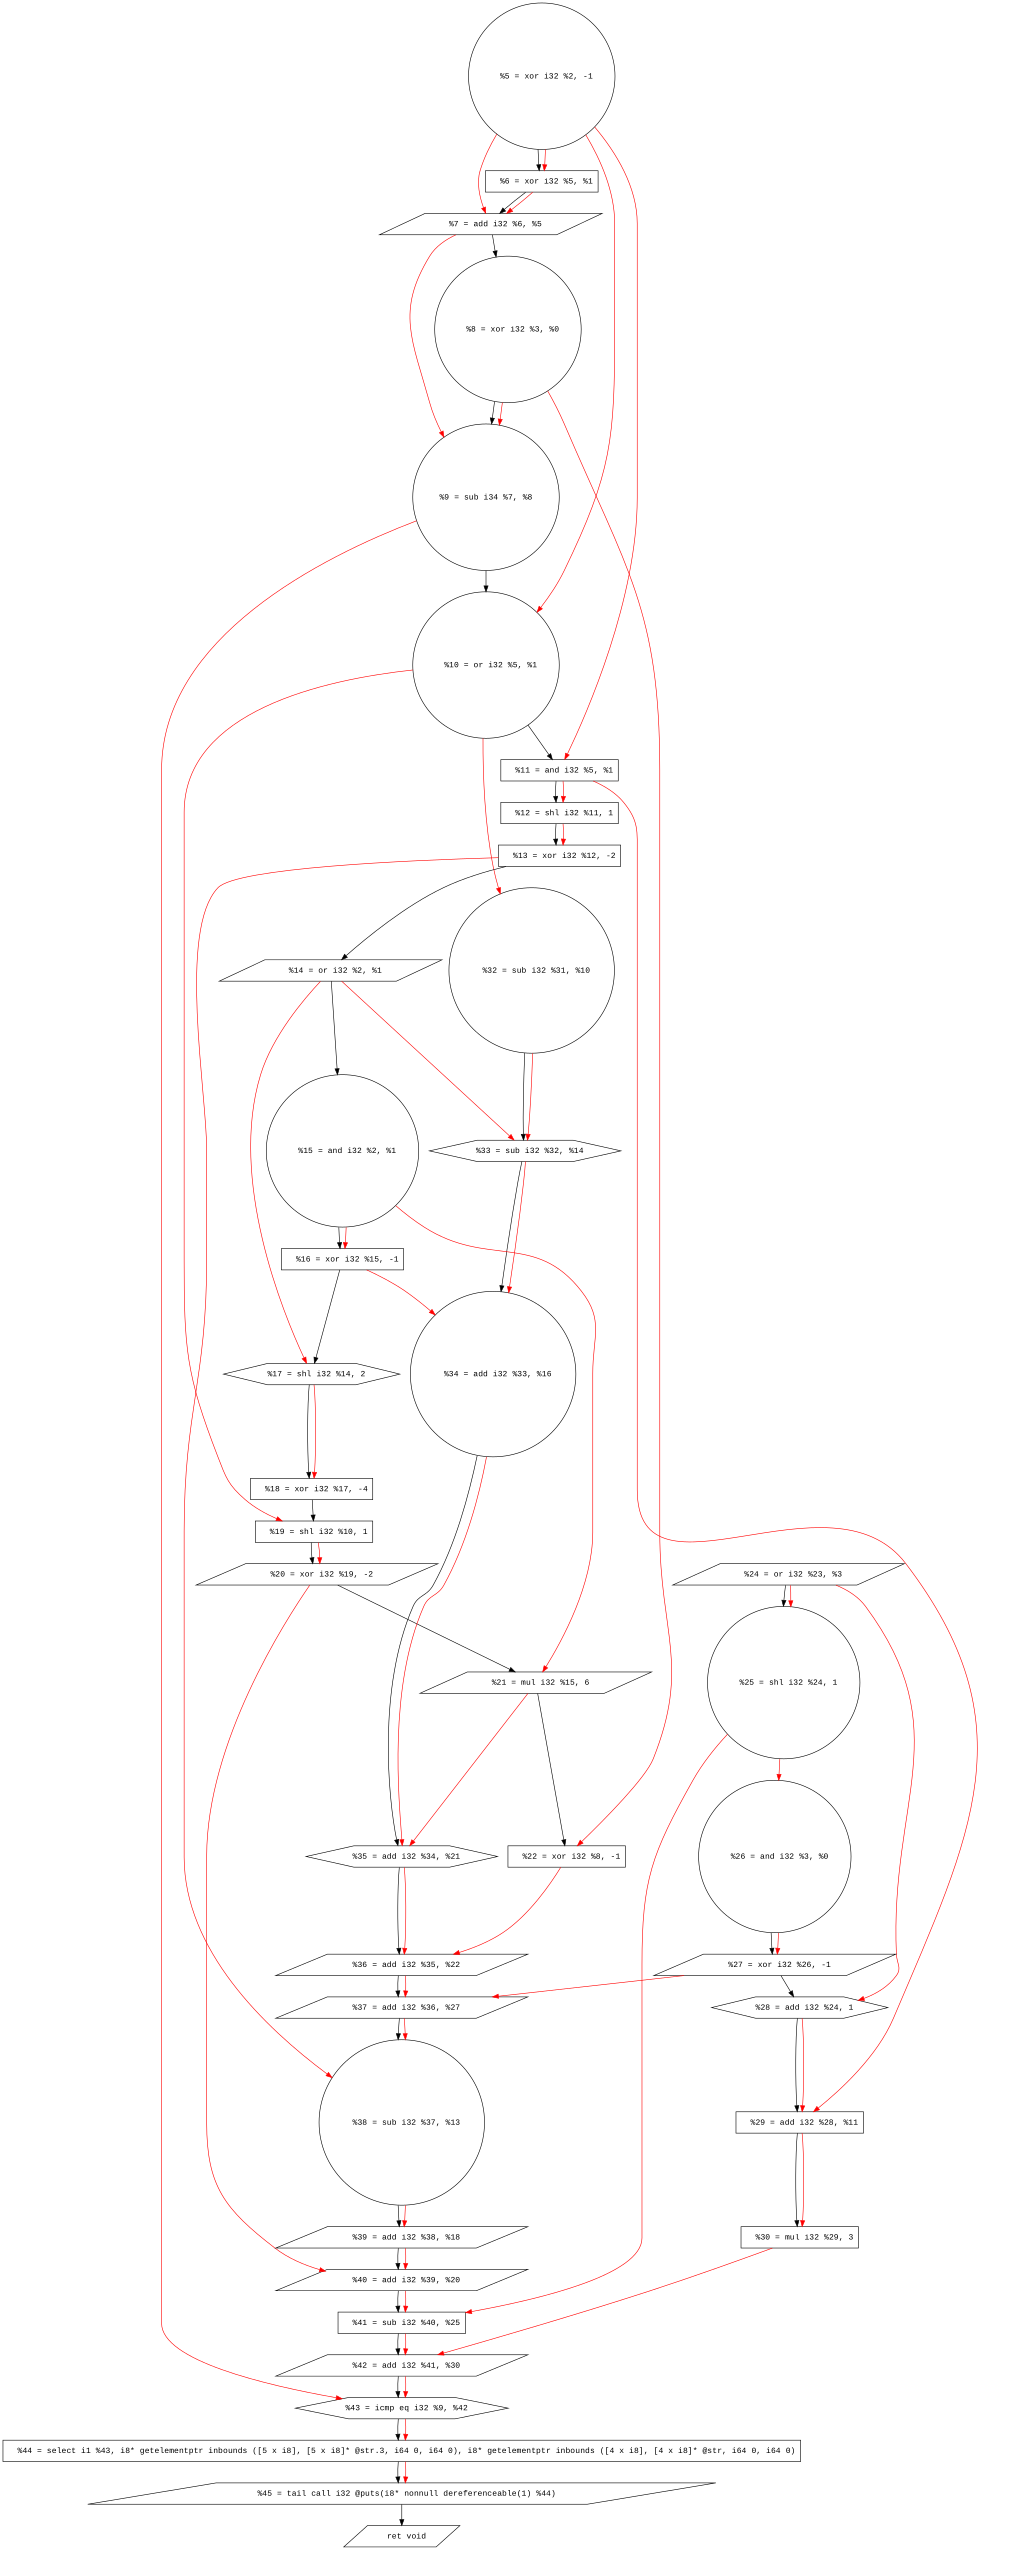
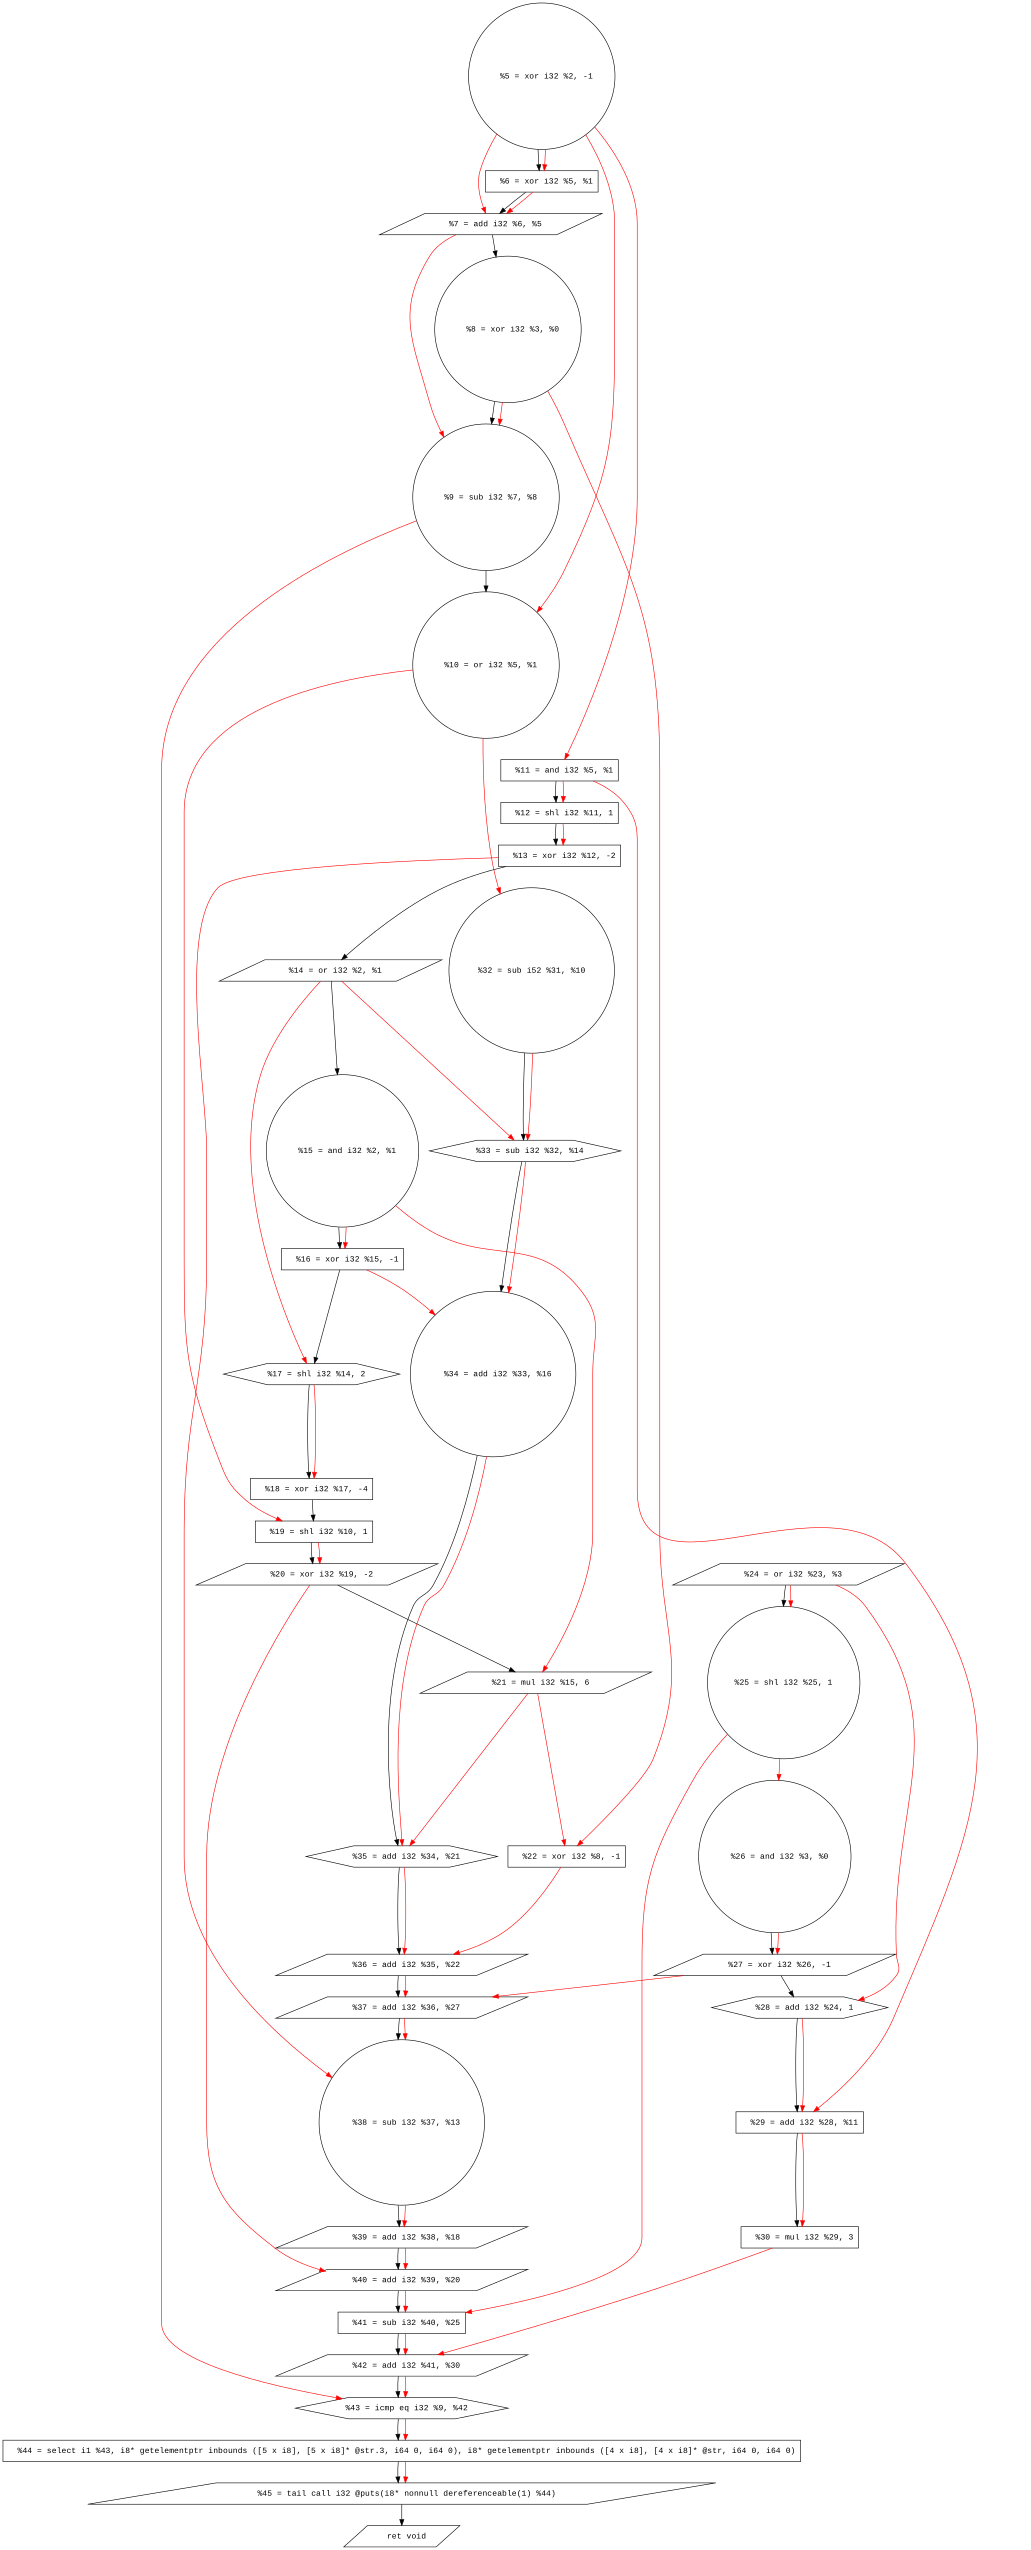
(486, 497) -> (486, 497)
(538, 740) -> none
(532, 970) -> (532, 970)
(784, 1683) -> (784, 1683)
(551, 1767) -> (551, 1767)
